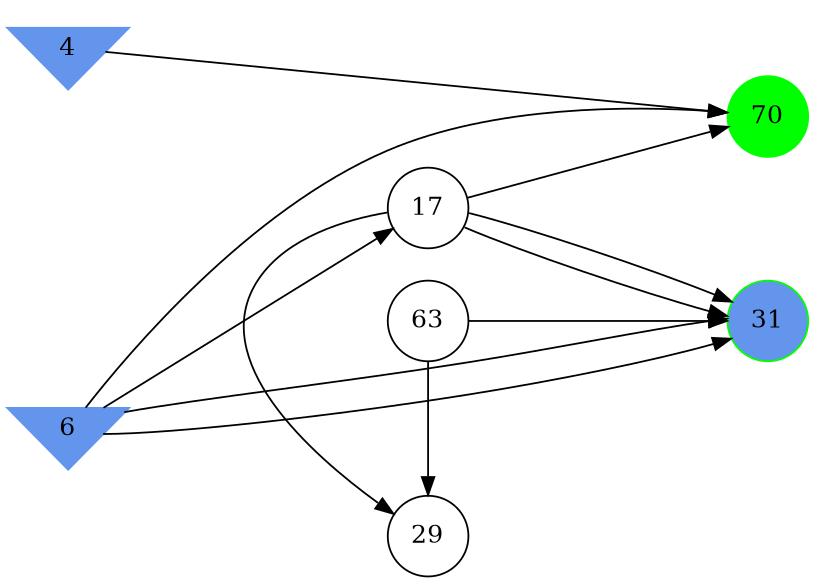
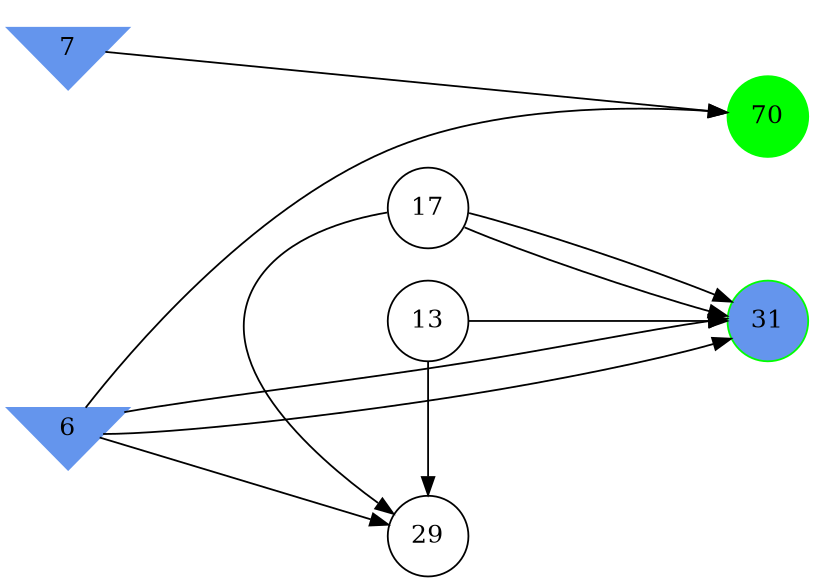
(68, 48) -> (68, 48)
(589, 165) -> none
(428, 321) -> (428, 321)
(233, 327) -> (235, 478)
